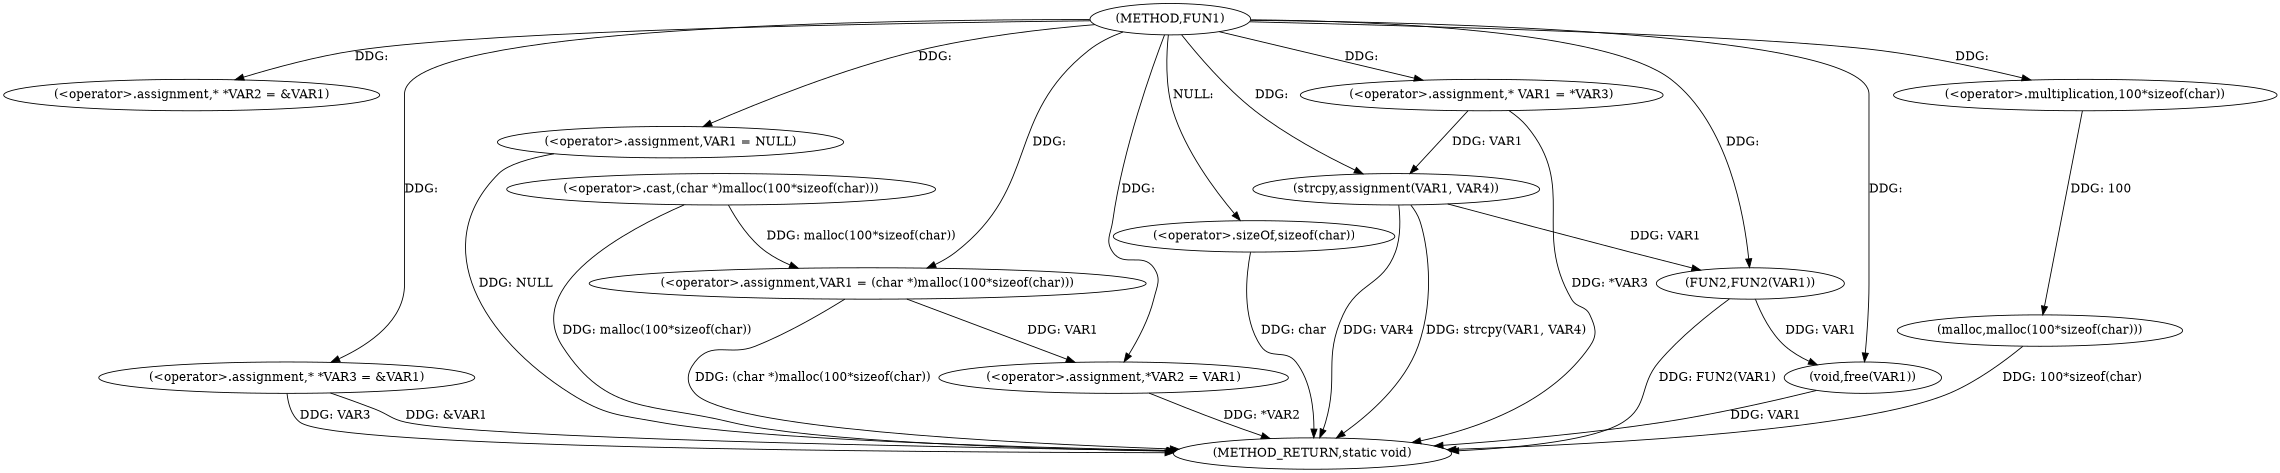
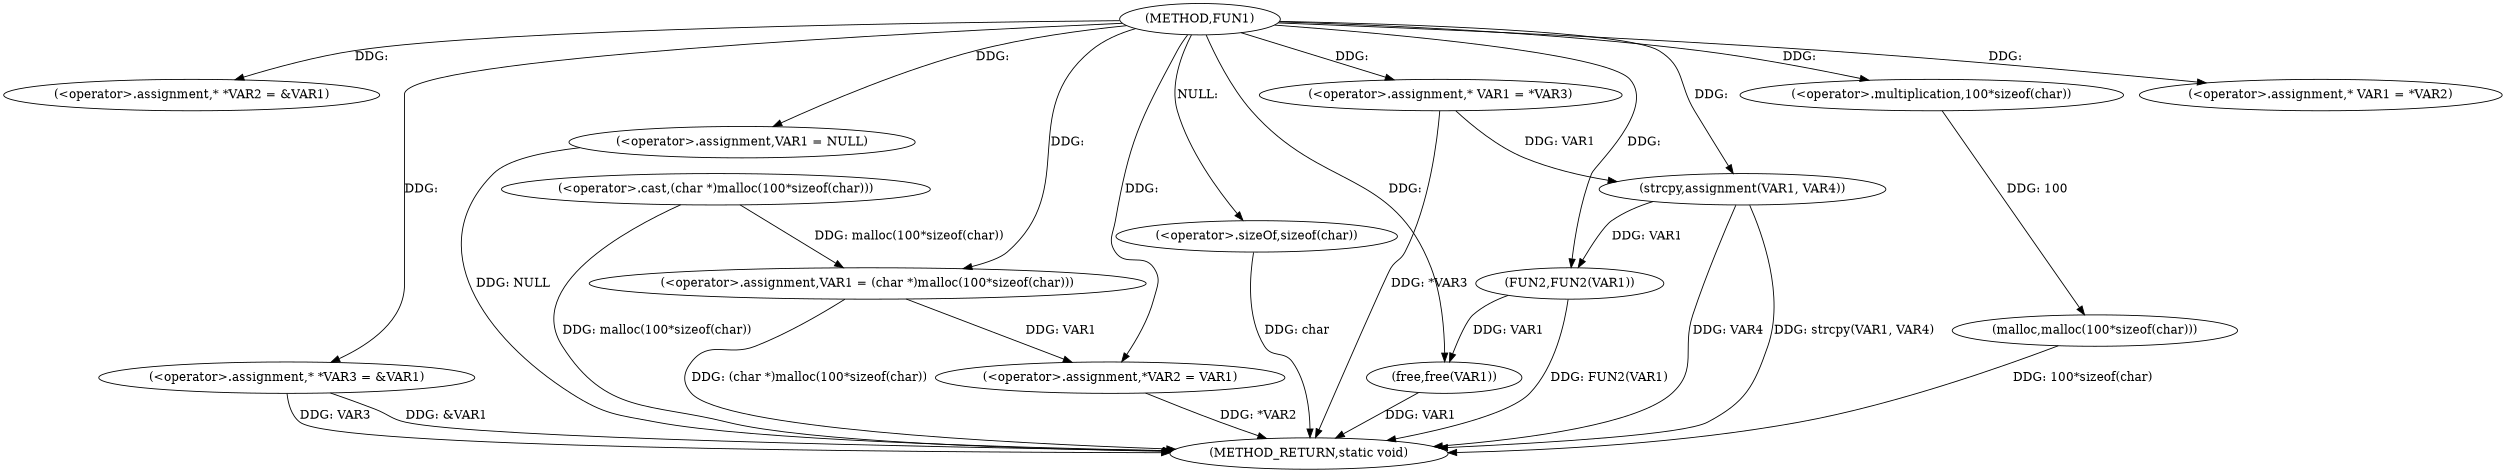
none -> (2321, 95)
(1863, 378) -> (1444, 378)
